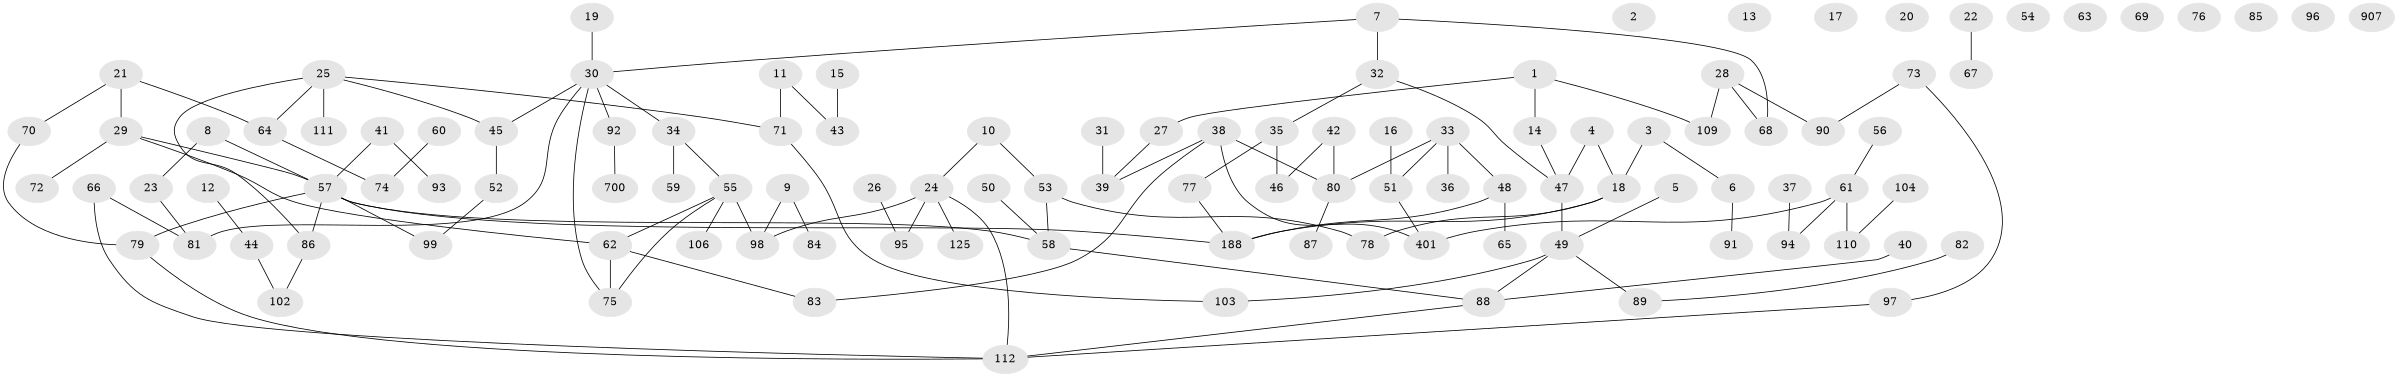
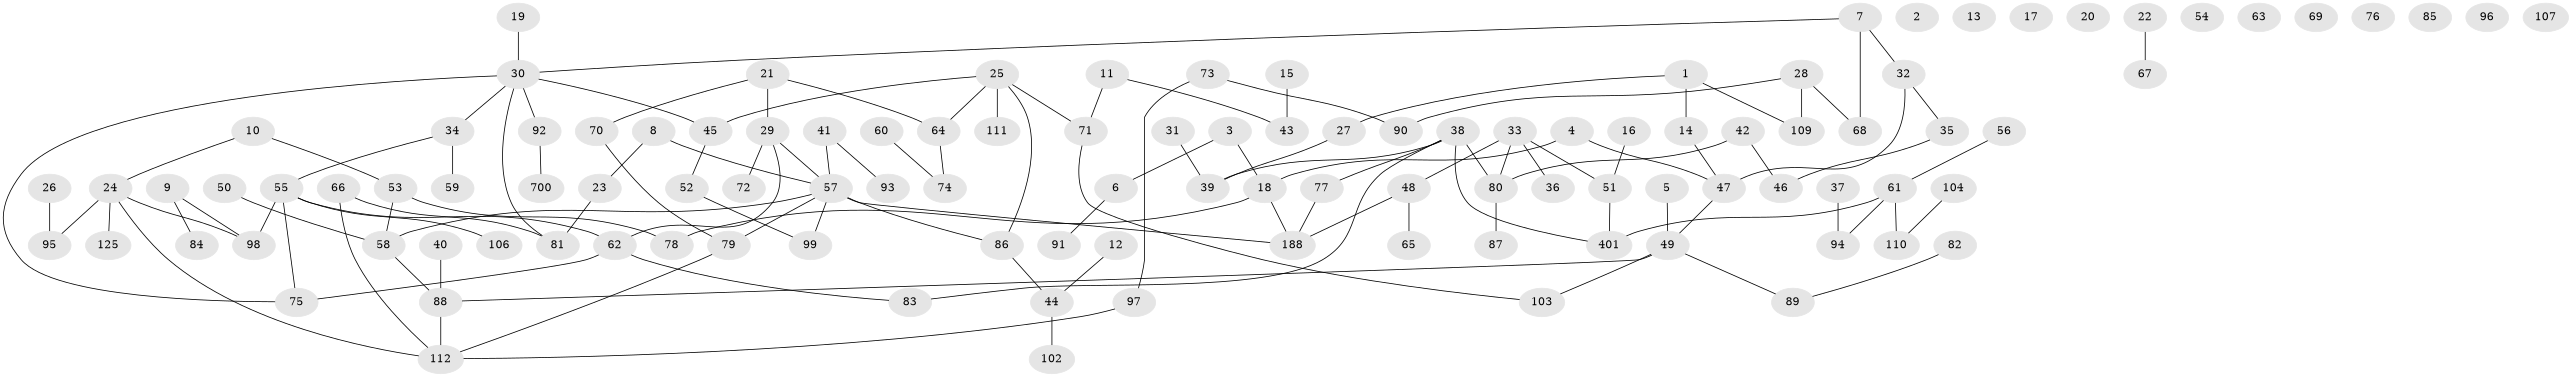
(2372, 17) -> (2546, 17)
(1233, 160) -> (1378, 165)
(295, 274) -> (1027, 274)
